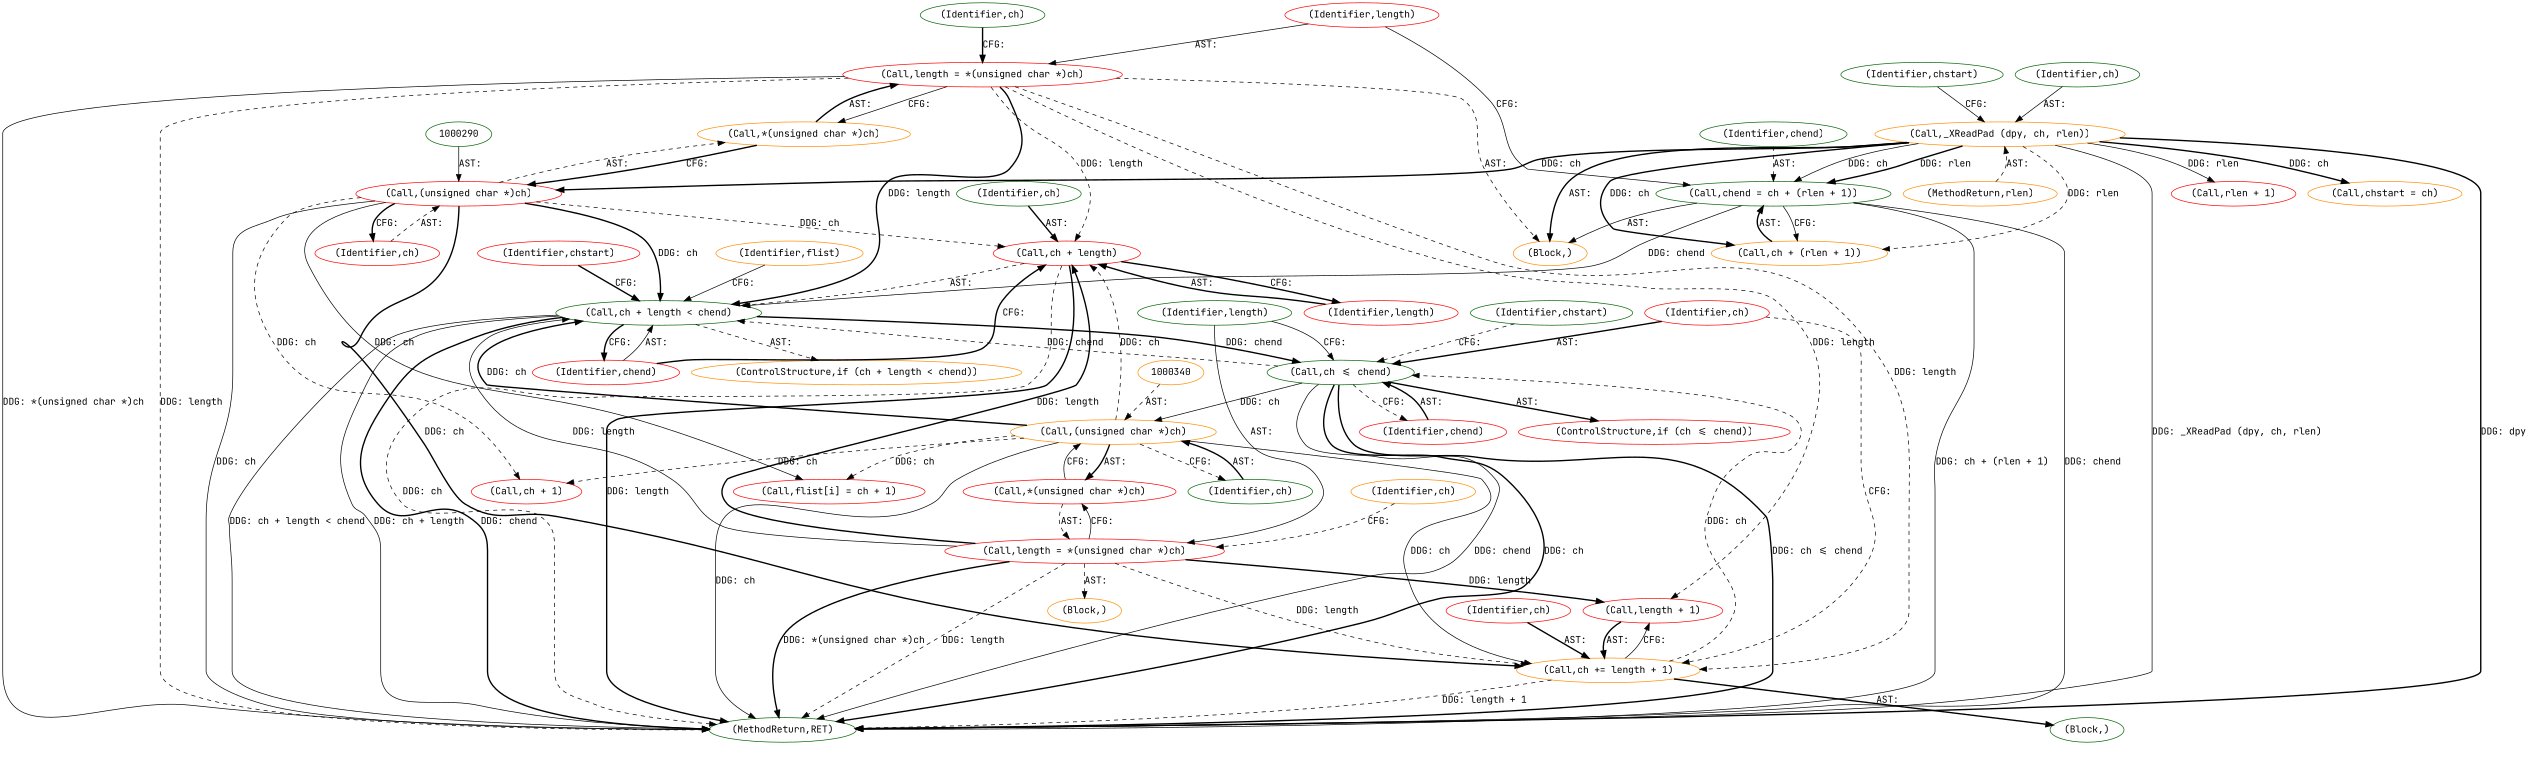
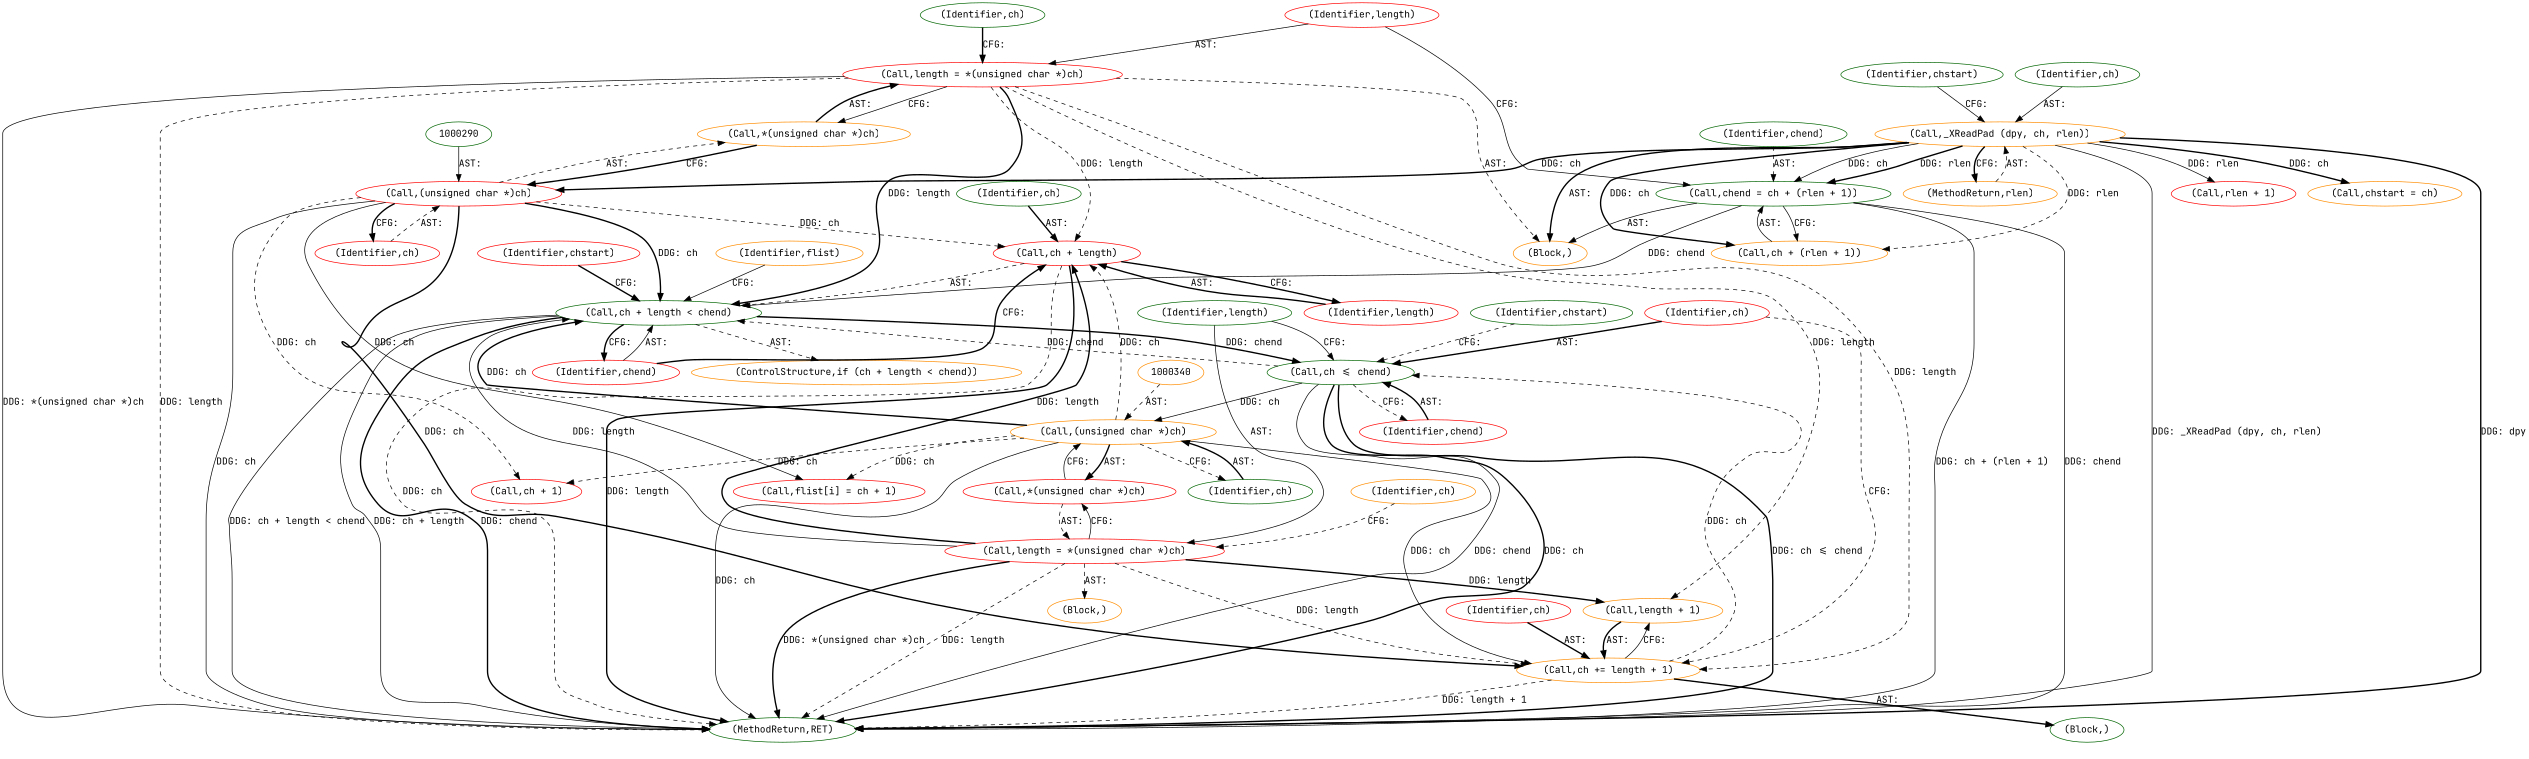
none -> (1976, 159)
(1759, 229) -> (1759, 229)
(1654, 432) -> none
(1653, 611) -> (1653, 611)
